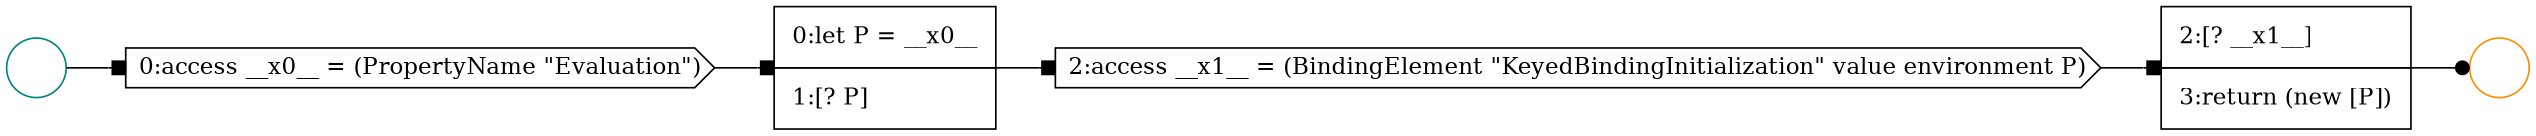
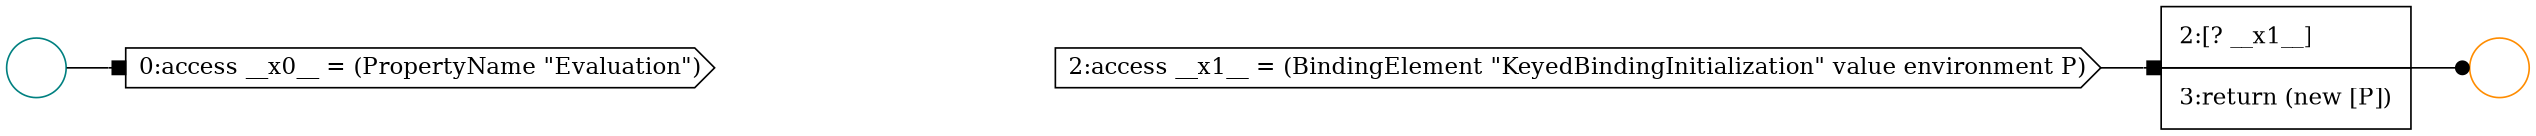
(885, 68) -> none
